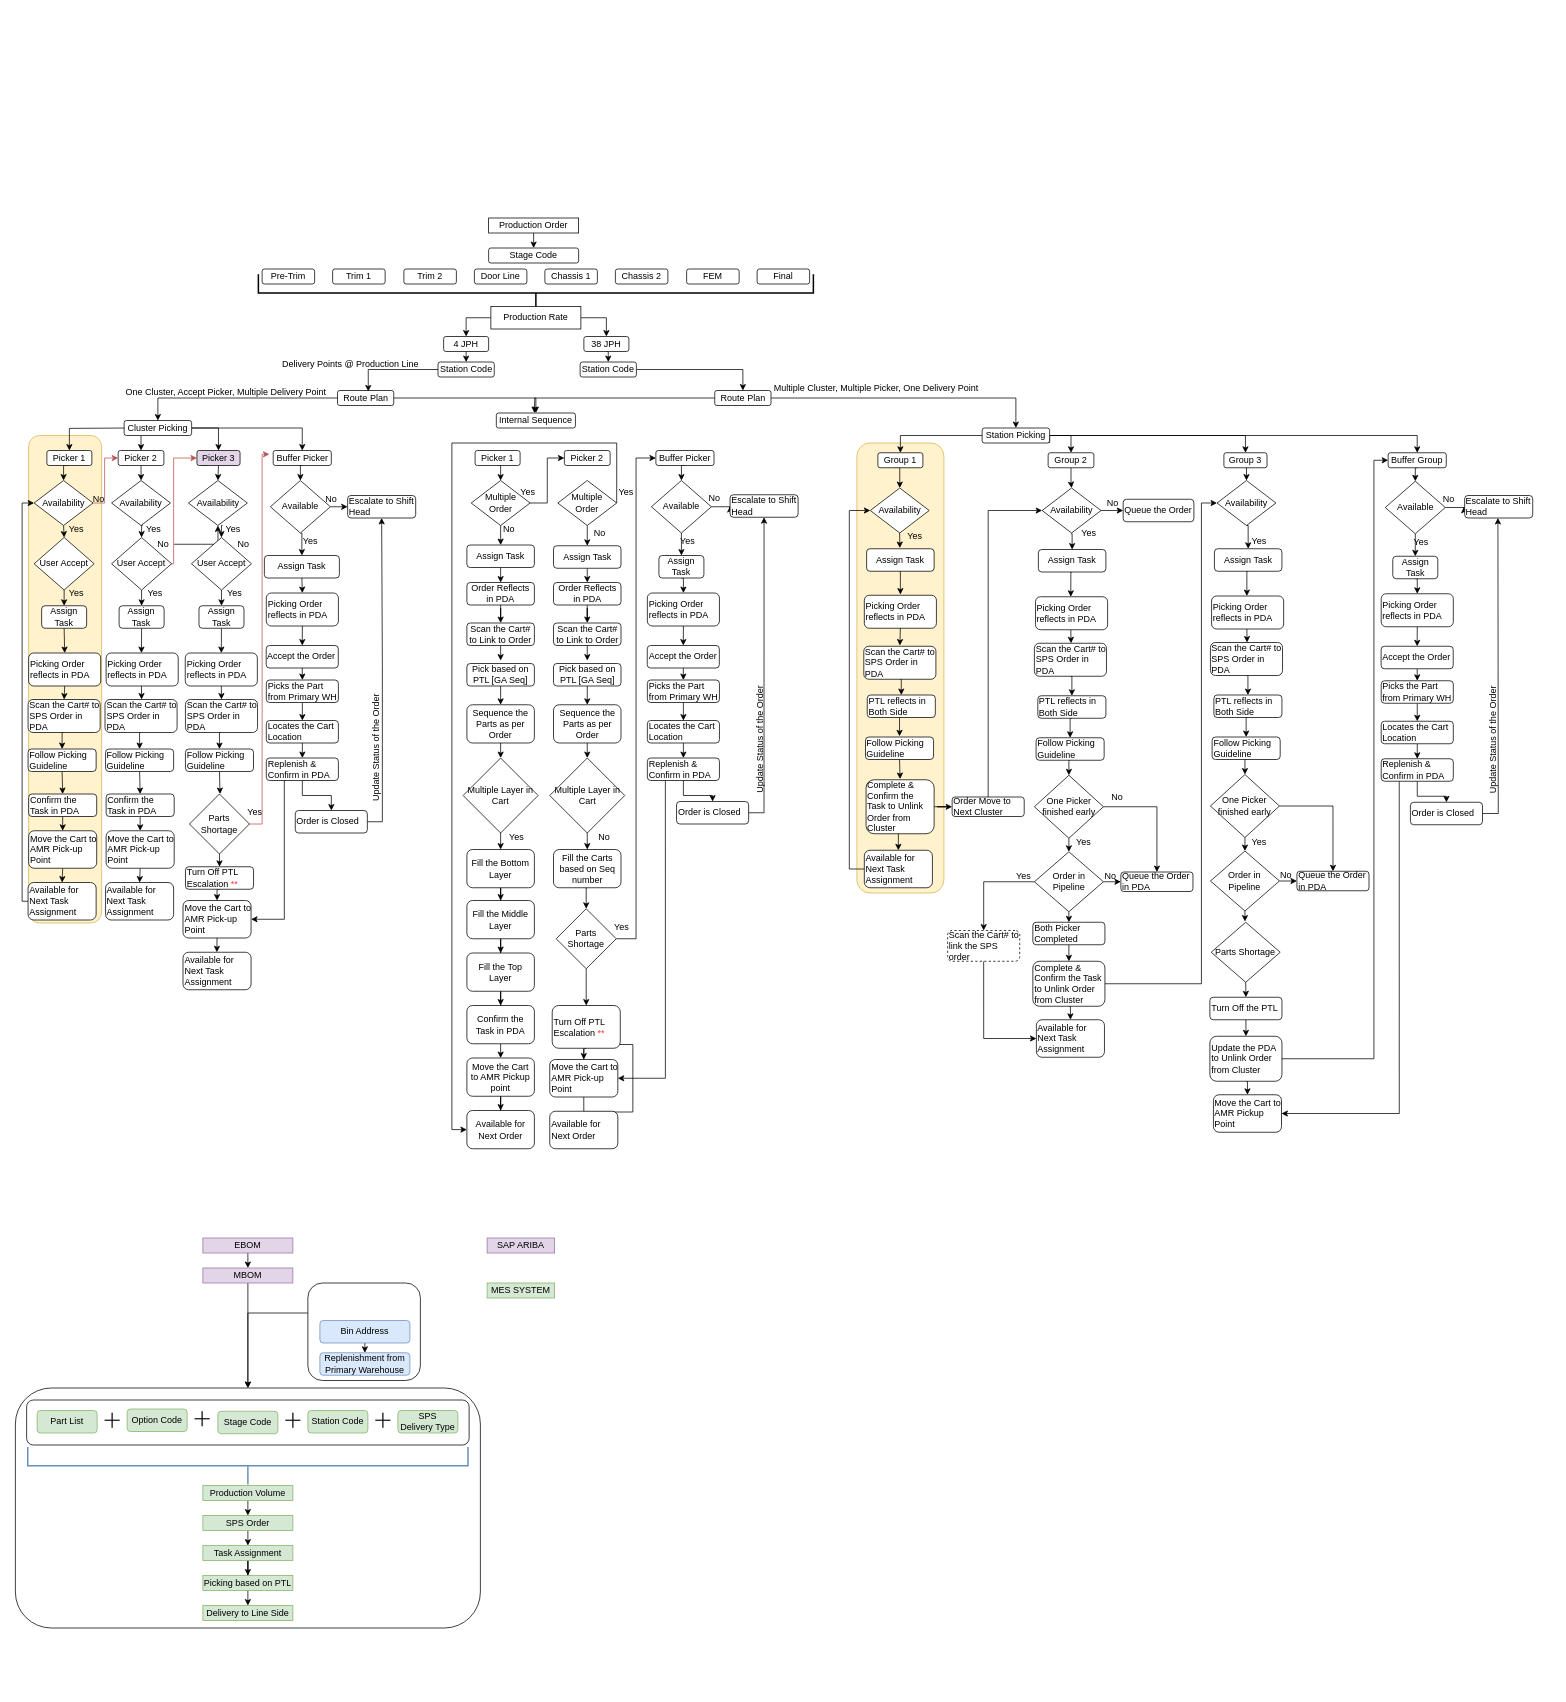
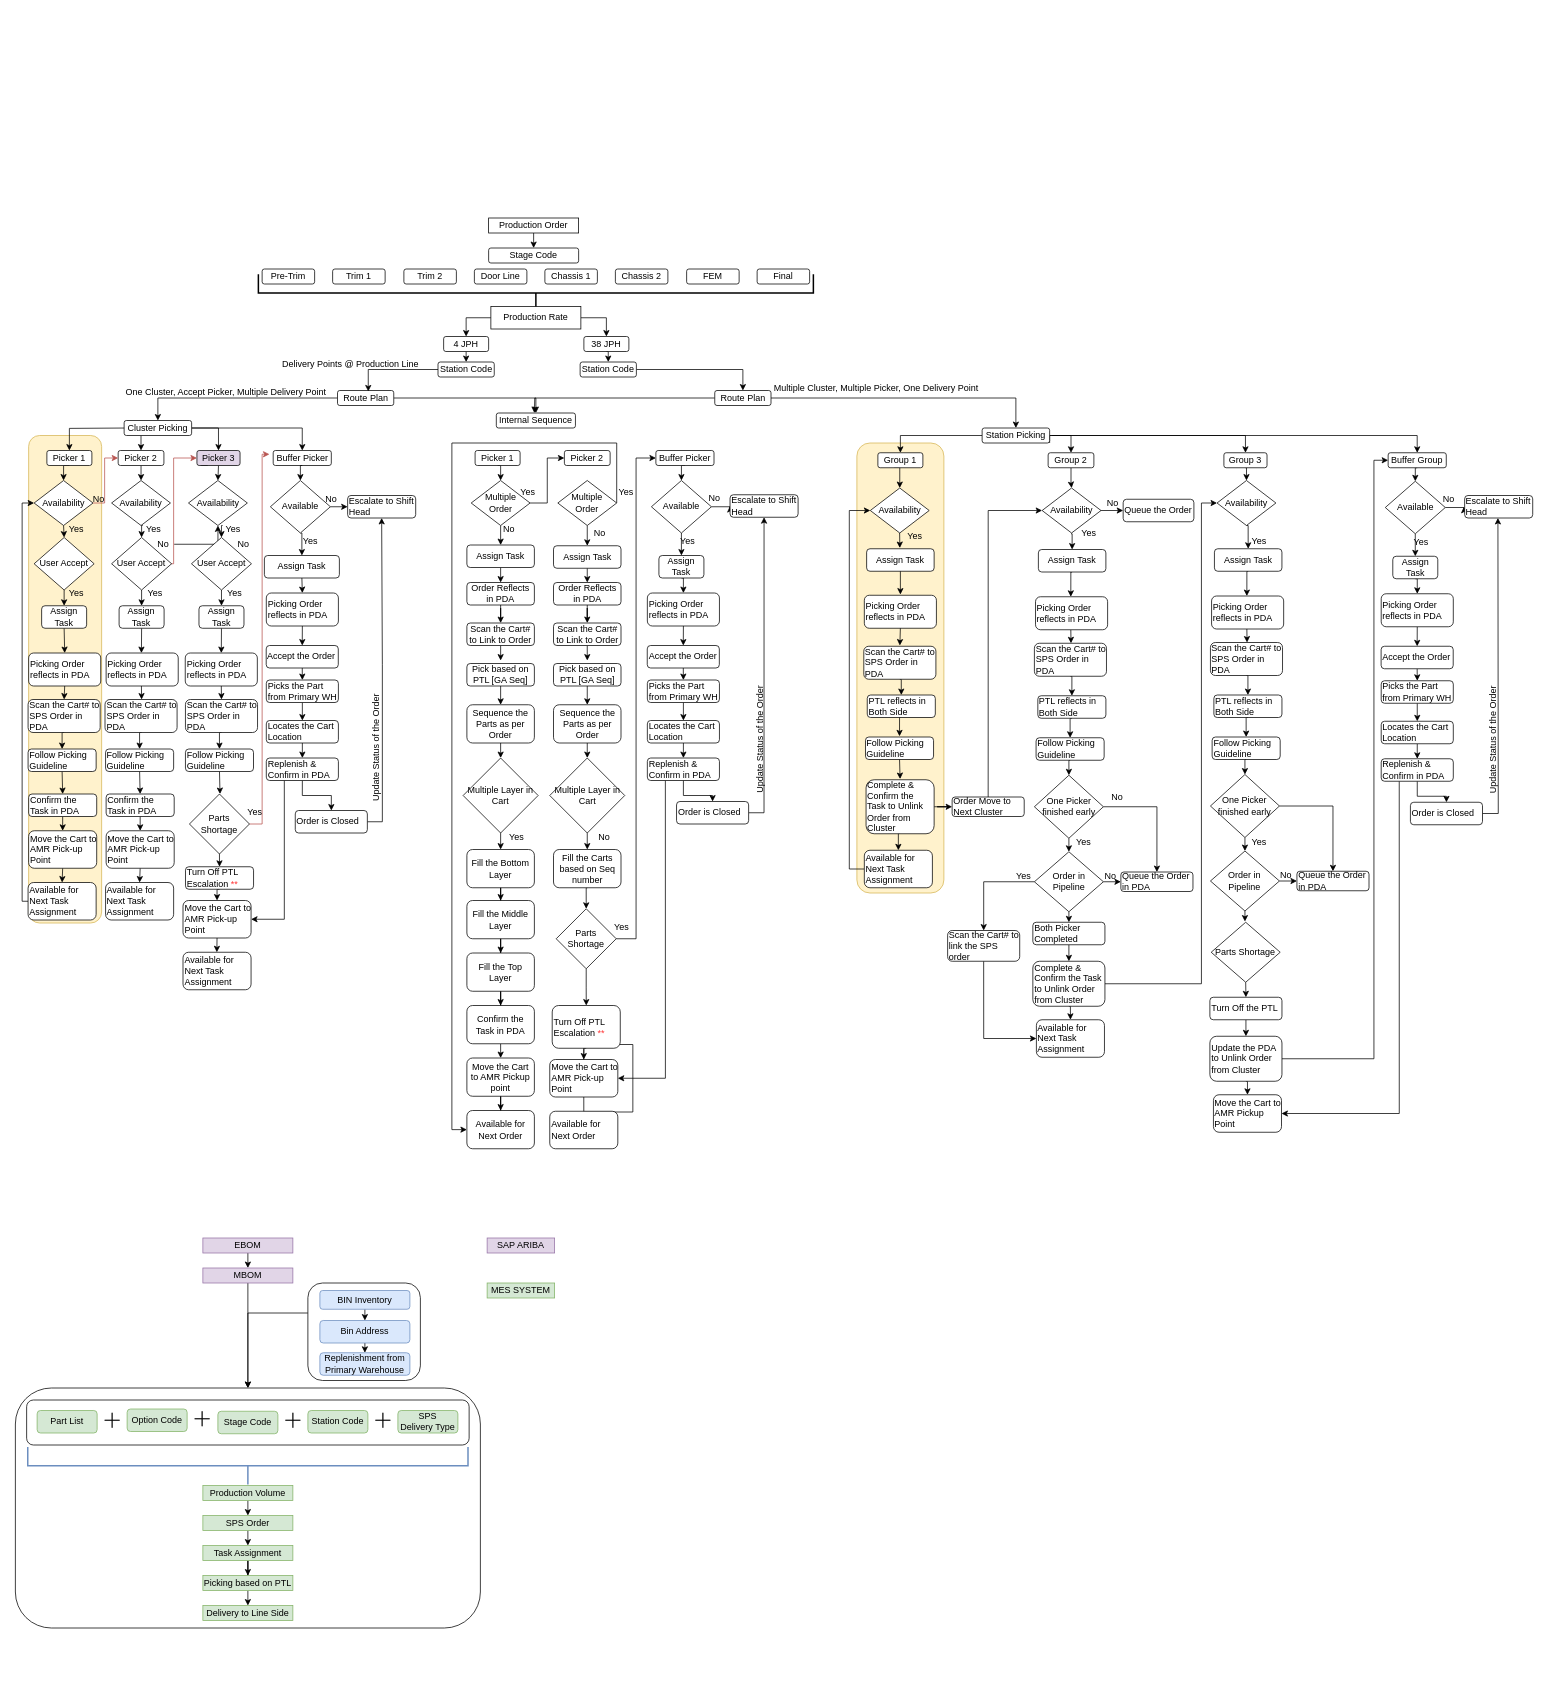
(984, 946) -> (984, 946)
none -> (365, 1300)
none -> (365, 1313)
